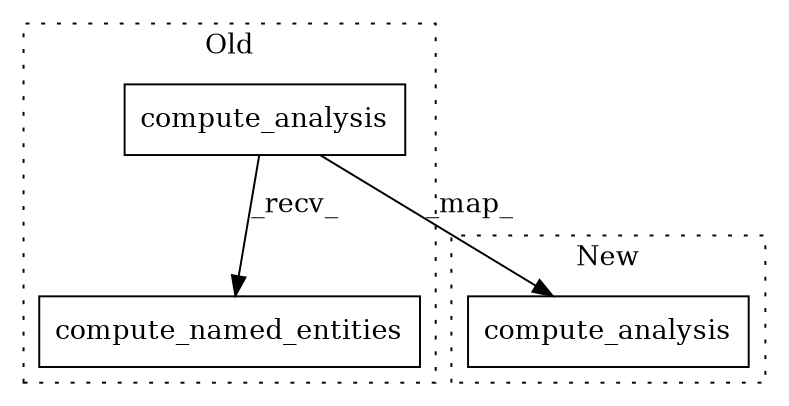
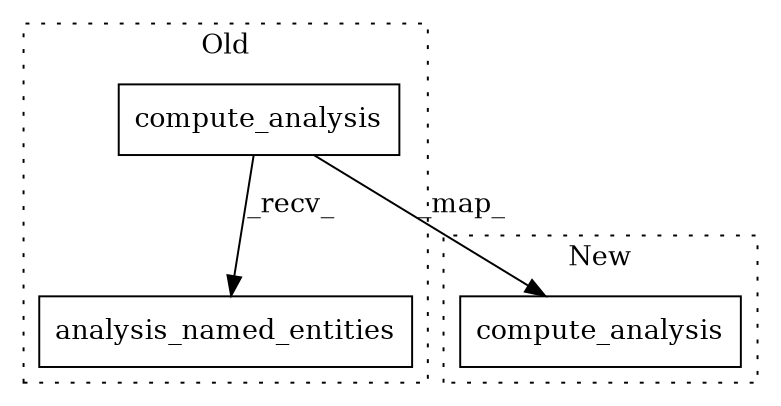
(230, 332) -> (226, 332)
